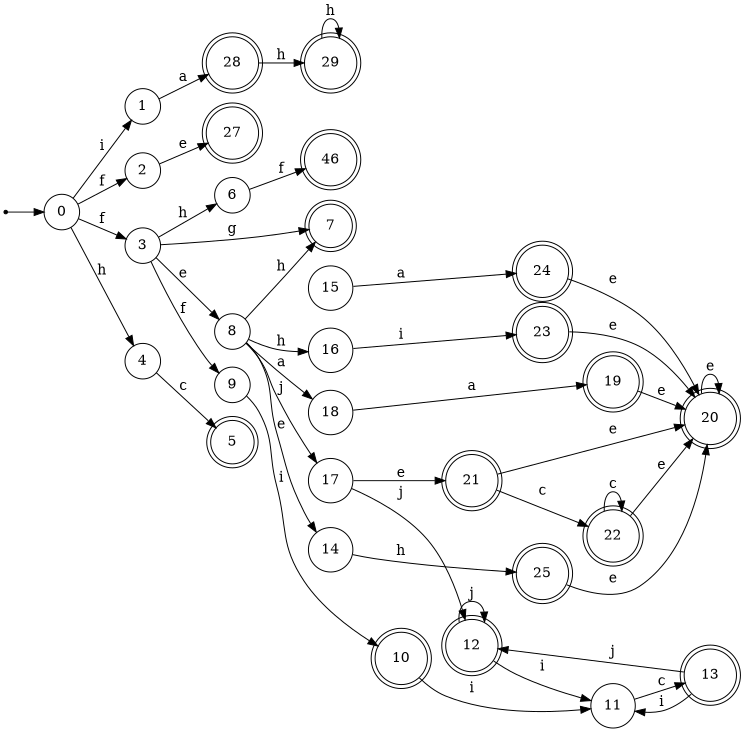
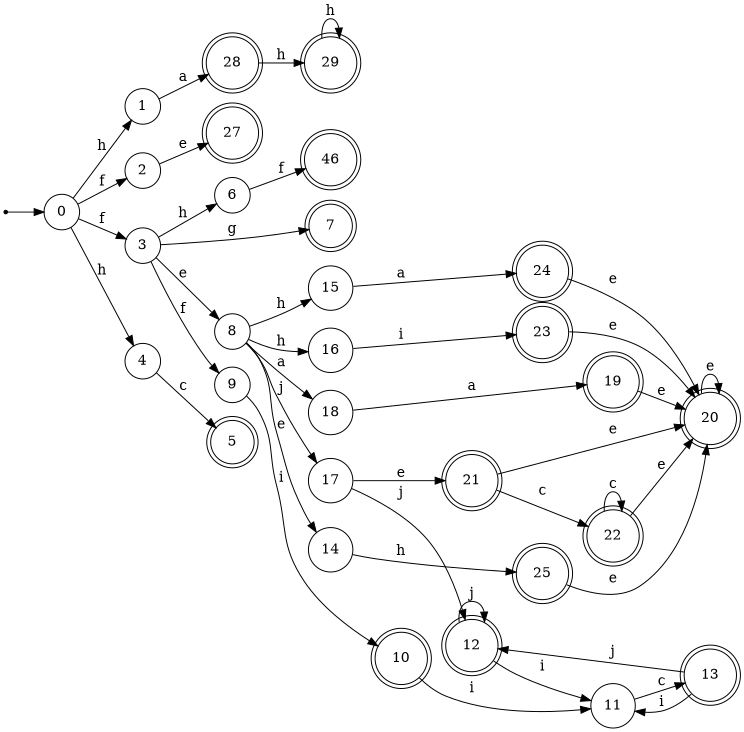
(102, 146) -> (102, 146)
(277, 284) -> (276, 316)
